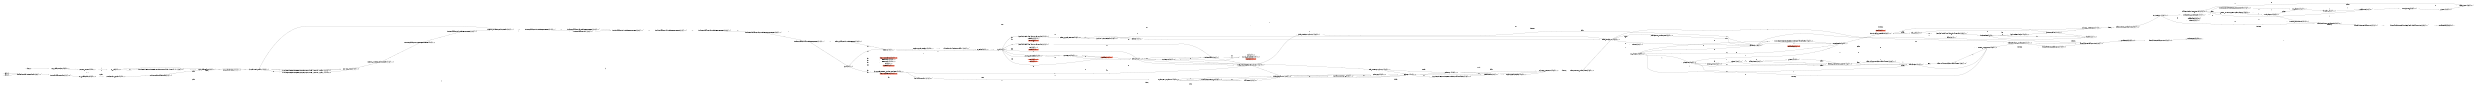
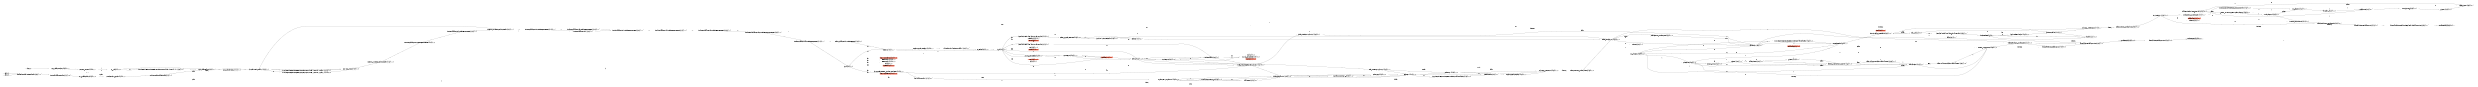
(2194, 18) -> (2194, 18)
(1034, 61) -> (1034, 61)
